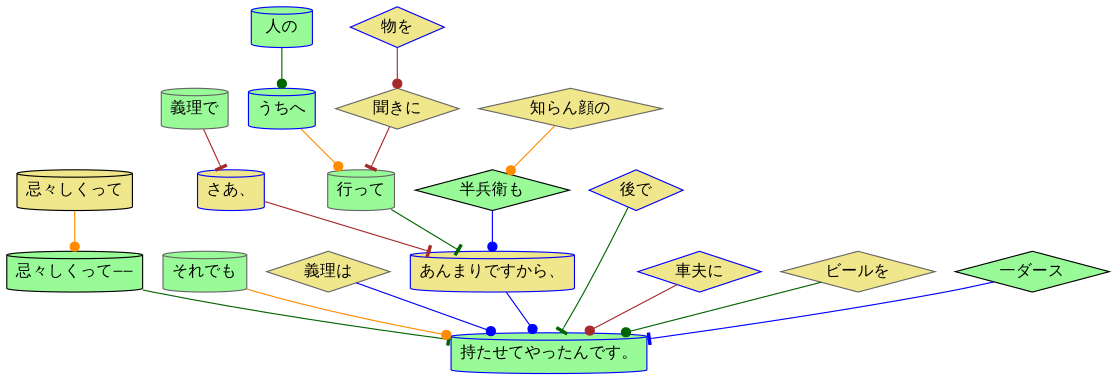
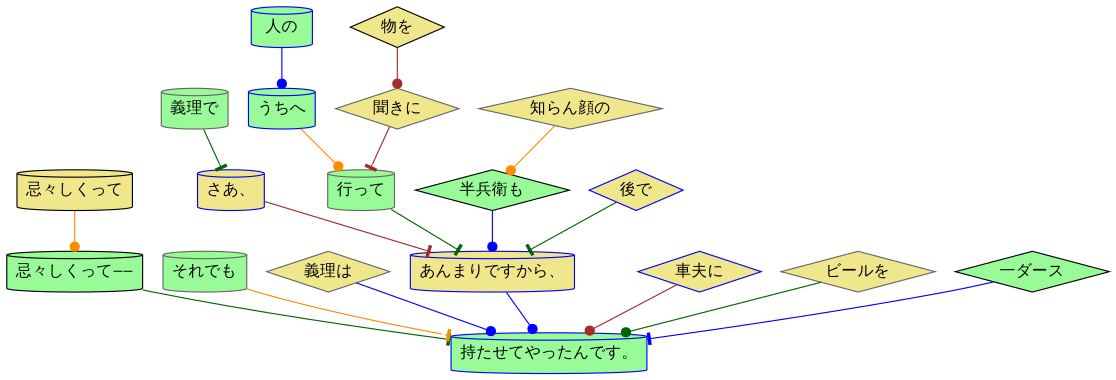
(397, 27) -> (397, 27)
(282, 63) -> (282, 63)
(212, 147) -> (212, 147)
(597, 268) -> (575, 225)
(344, 314) -> (344, 314)
